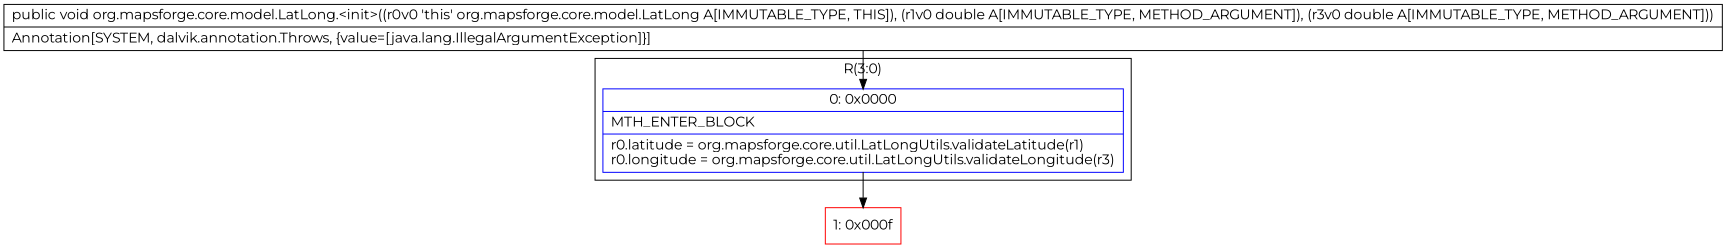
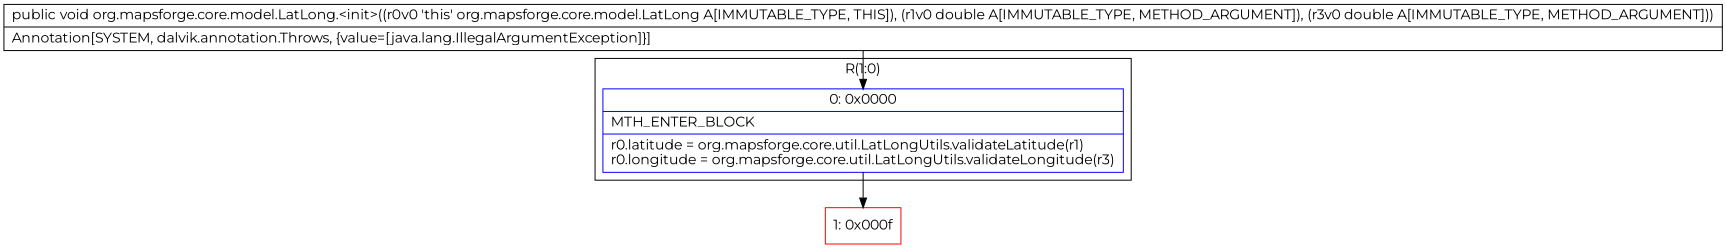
(863, 70) -> (863, 70)
